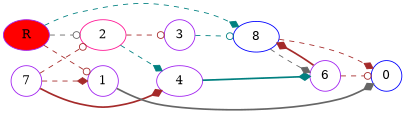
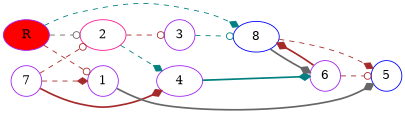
(285, 59) -> (285, 59)
(387, 76) -> (387, 76)
